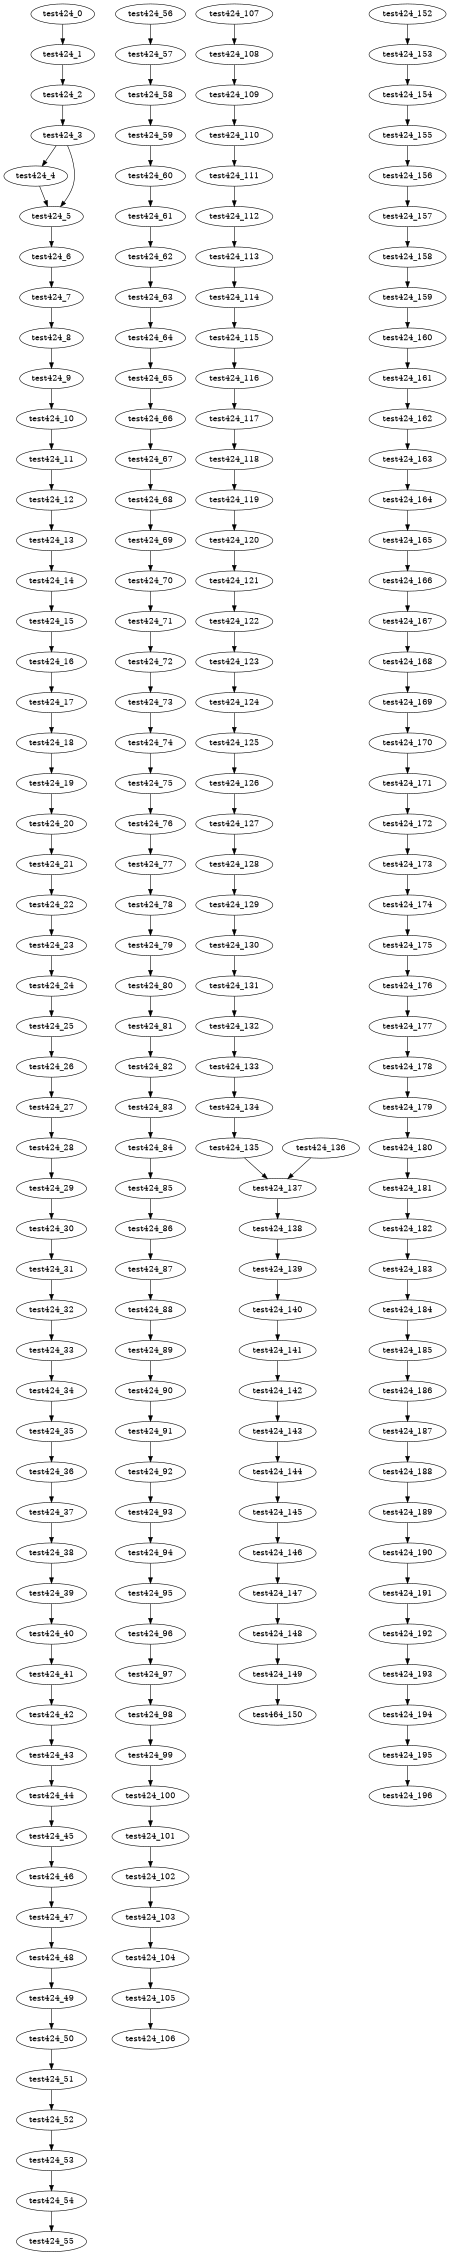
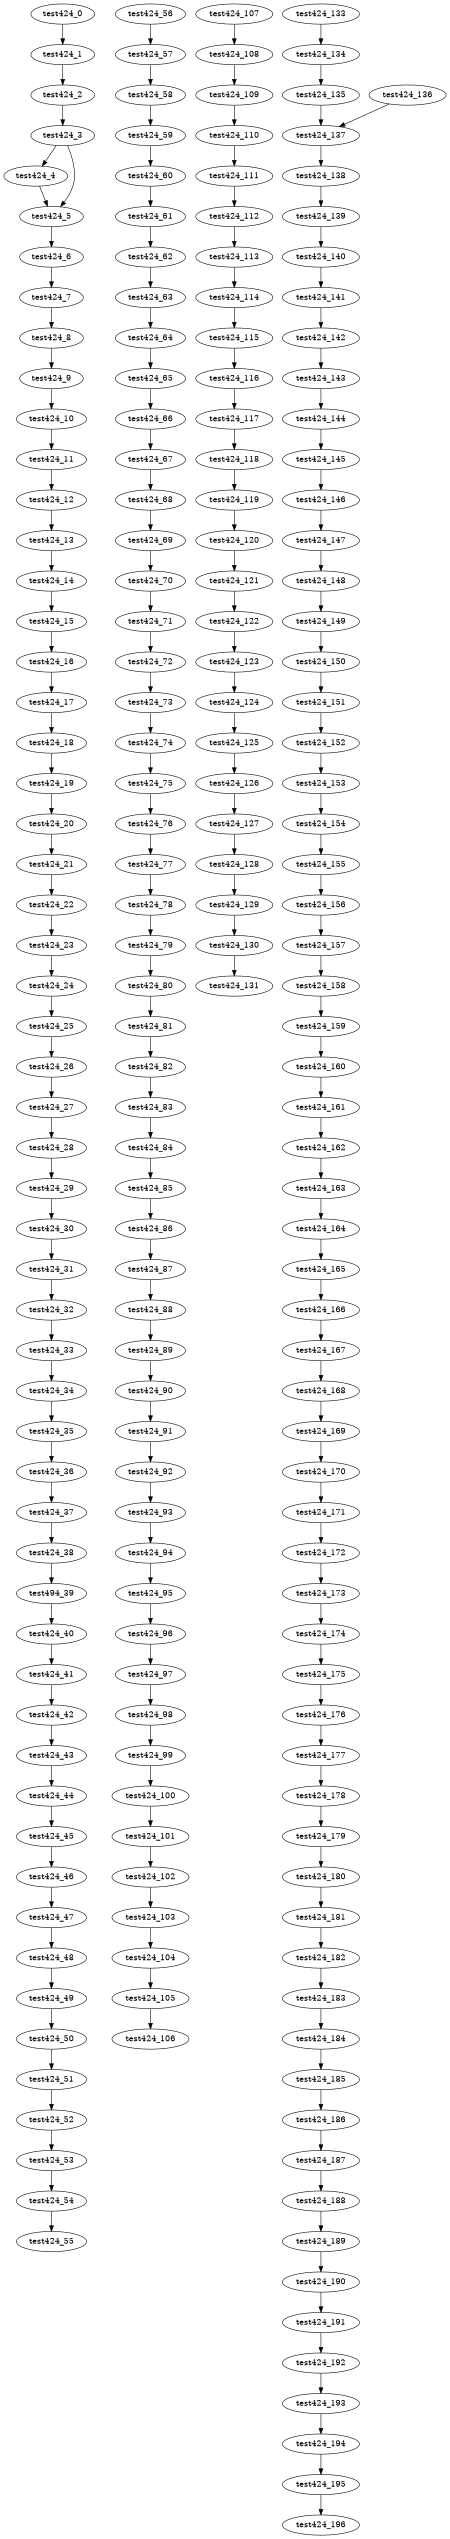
none -> (321, 703)
(234, 1027) -> none
(51, 1594) -> (51, 1594)
(278, 1715) -> (321, 662)
